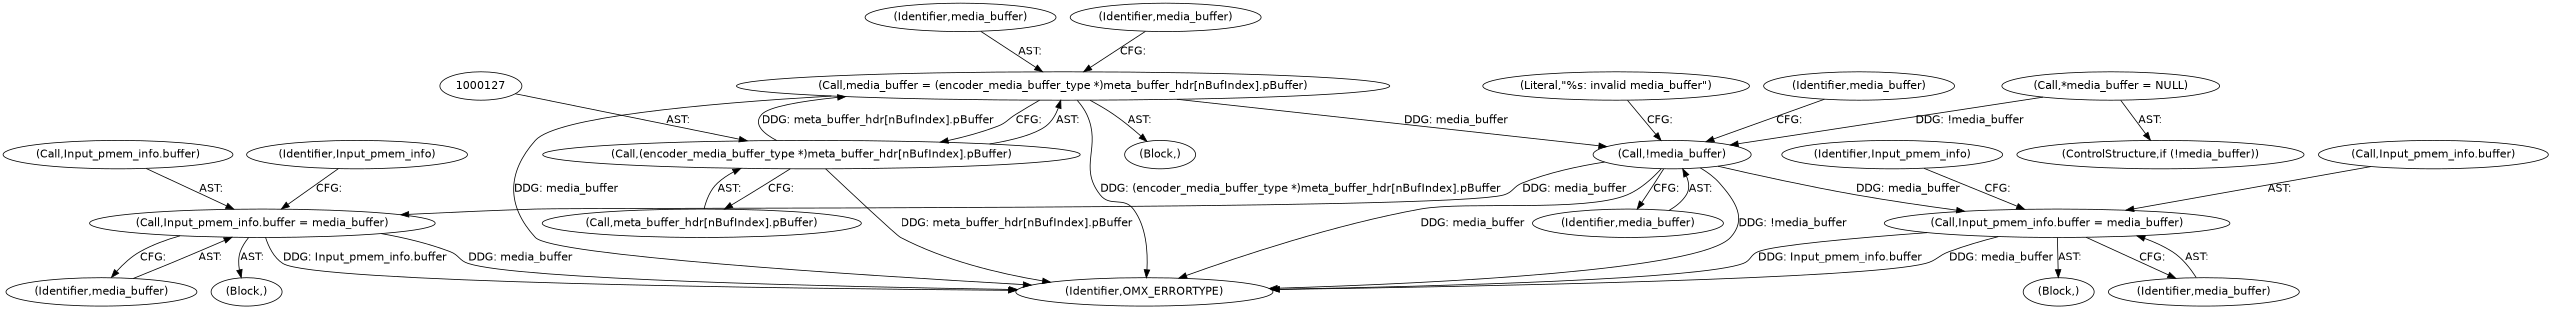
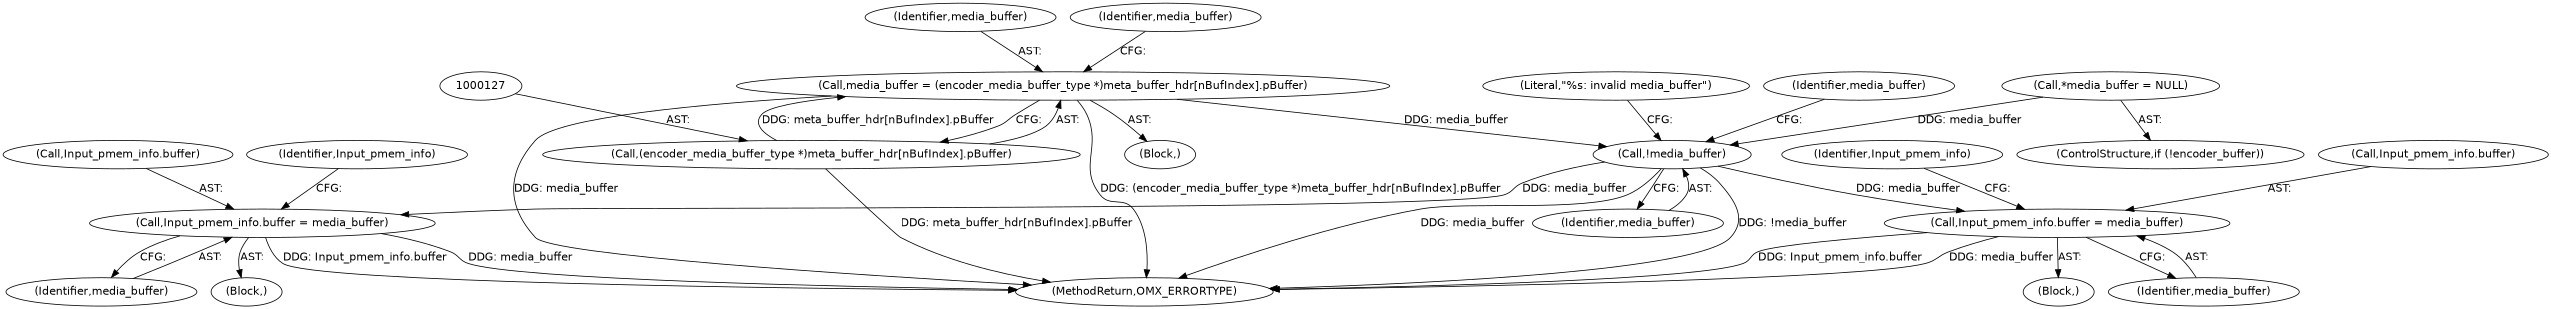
(1970, 120) -> (1970, 120)
(2160, 155) -> (2160, 155)
(702, 223) -> none
(1144, 292) -> (1144, 292)
